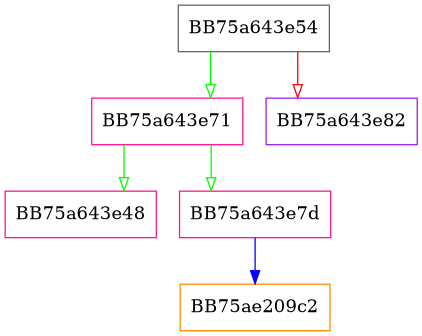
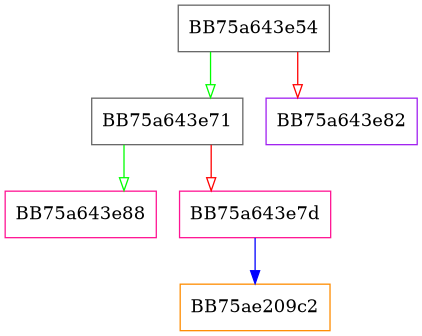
(167, 121) -> (167, 121)
(211, 161) -> (211, 161)
(81, 214) -> (81, 214)
